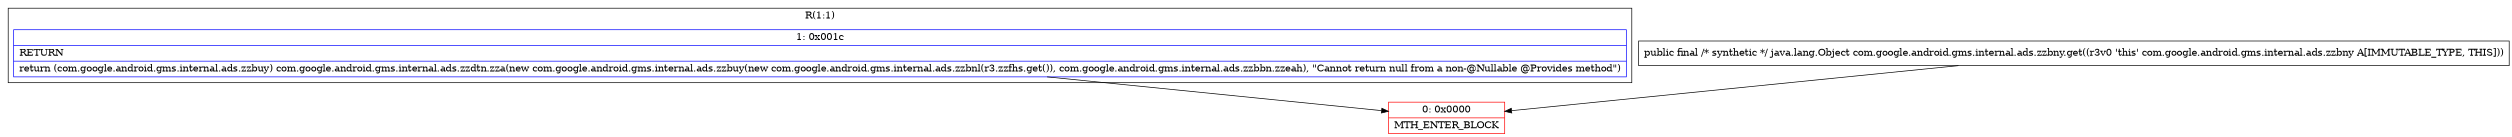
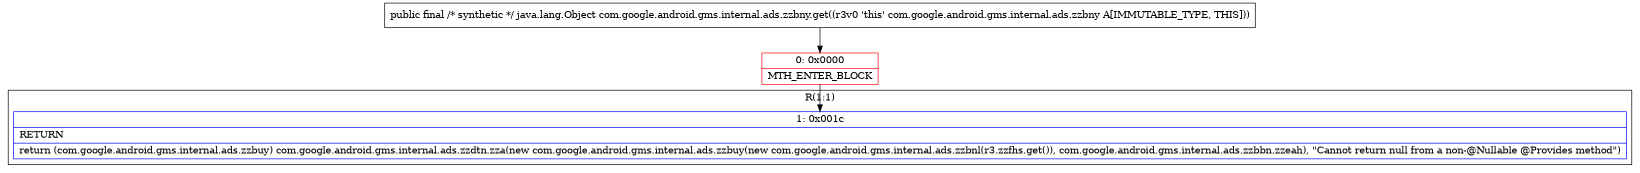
(1214, 94) -> (820, 95)
